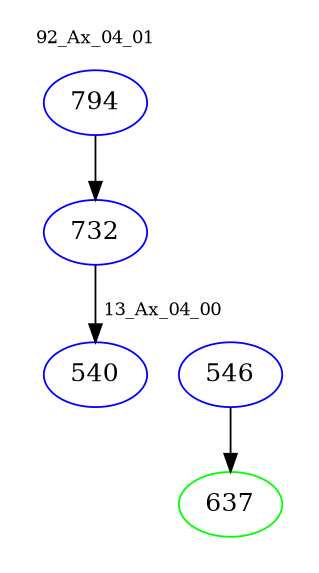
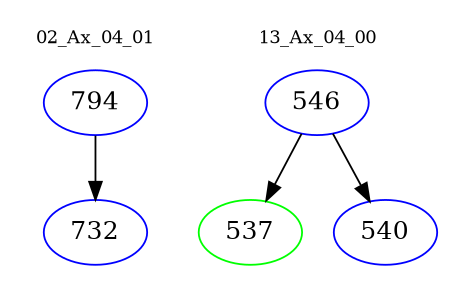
(95, 39) -> (95, 39)
(95, 305) -> (347, 159)
(231, 504) -> (250, 232)
